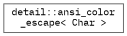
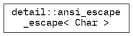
(64, 18) -> (67, 18)
